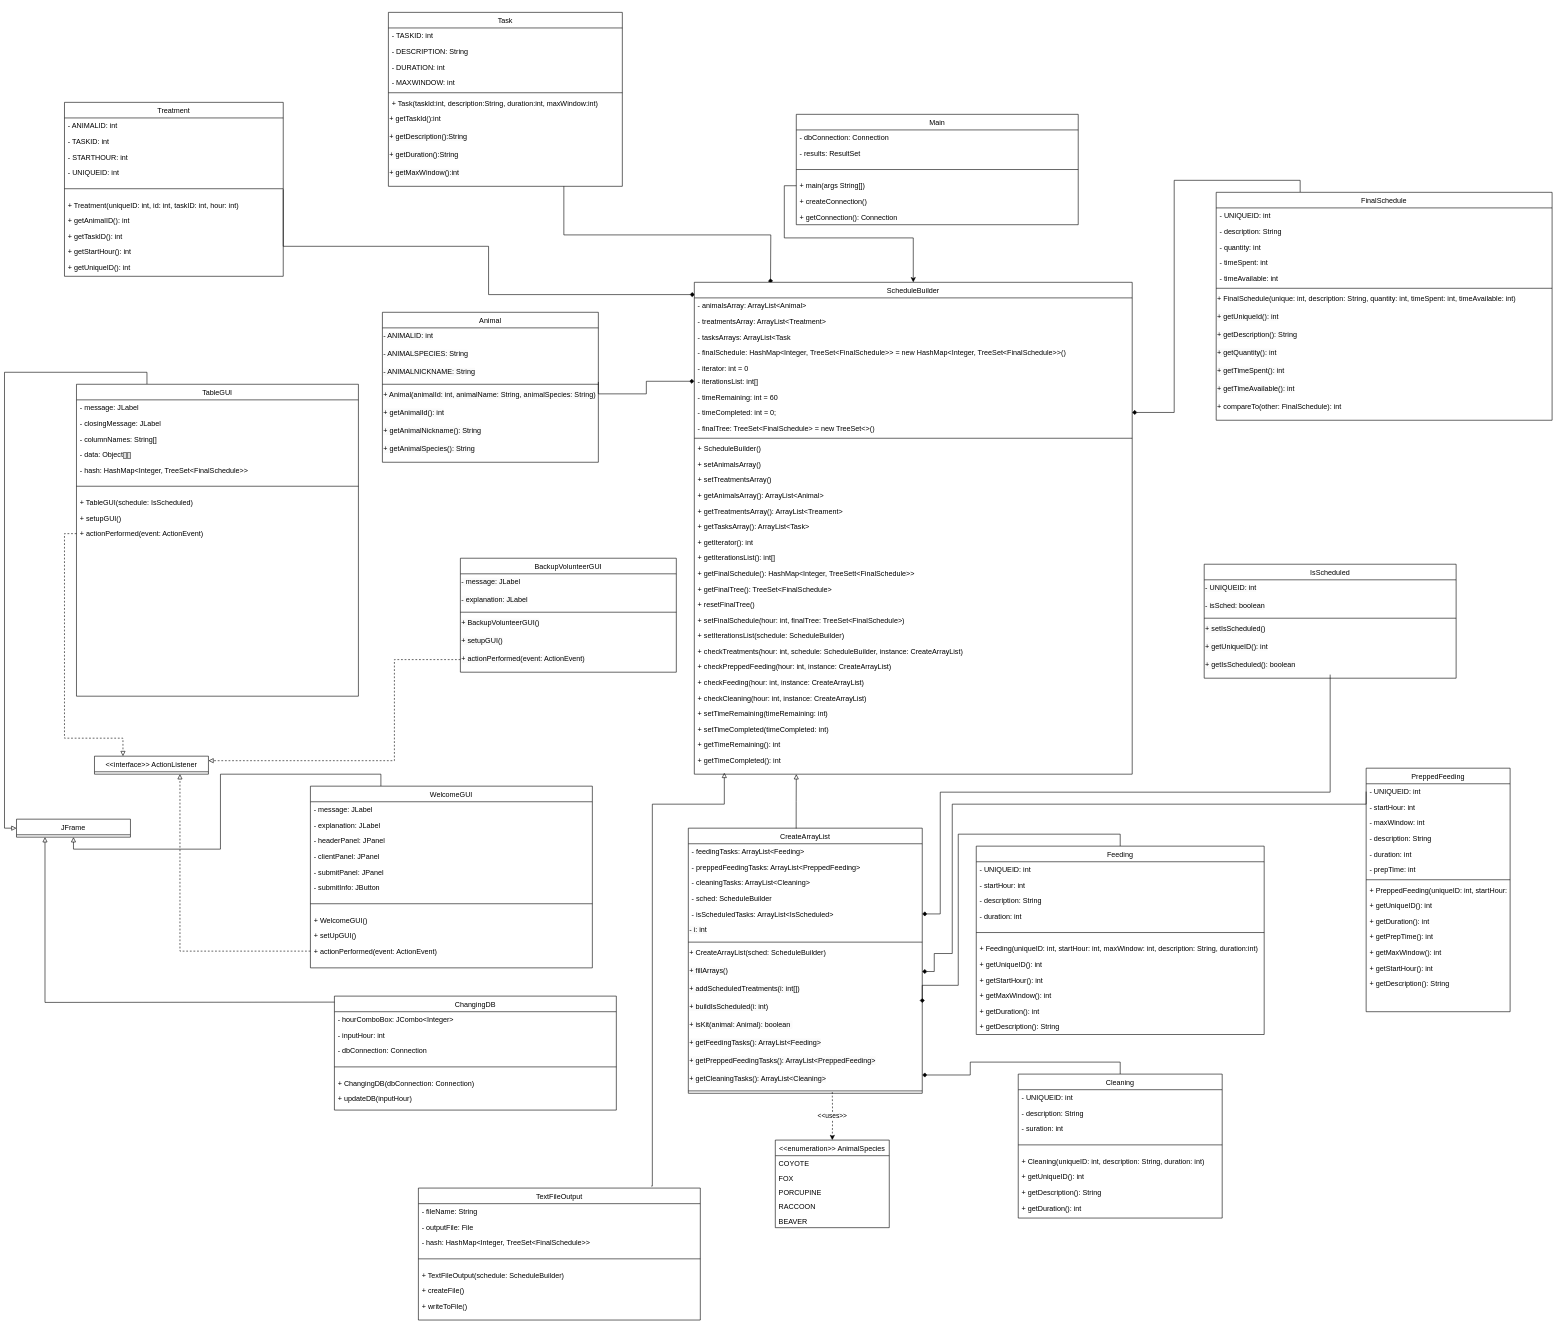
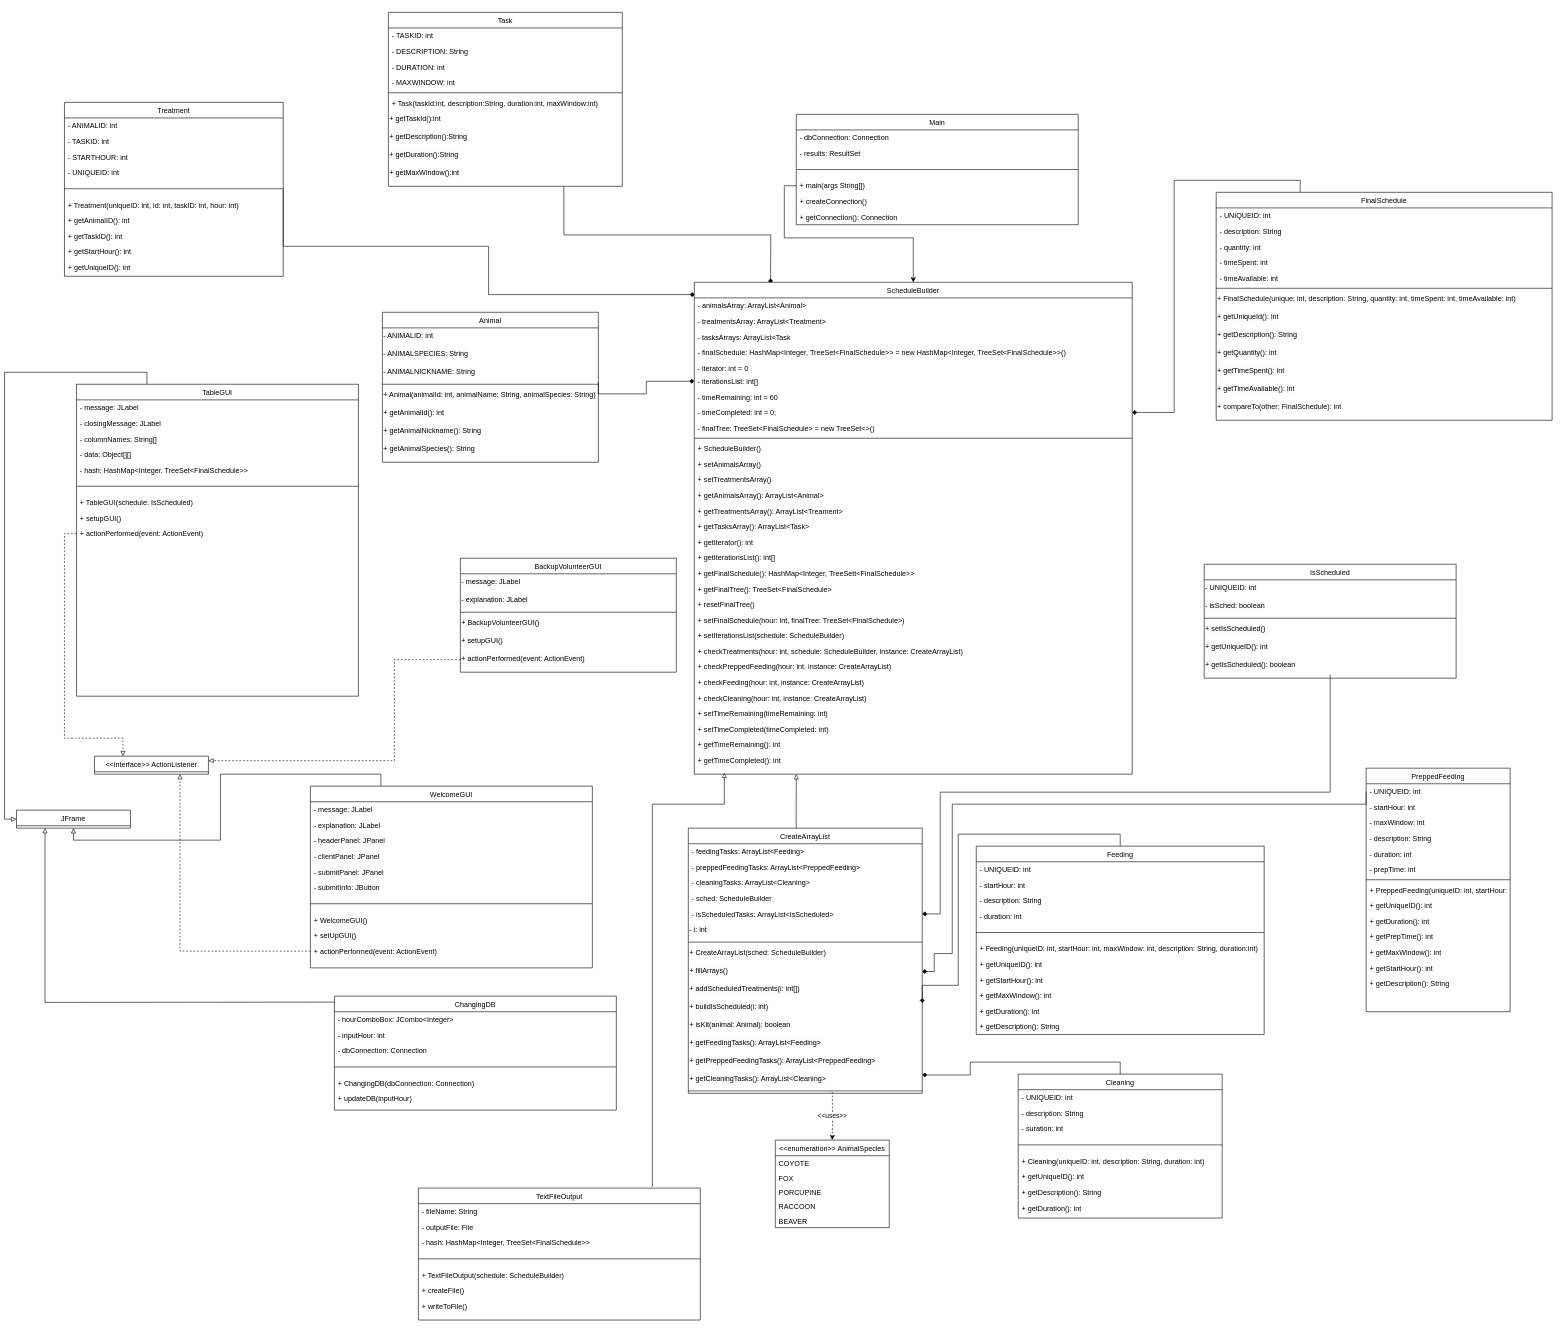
(74, 828) -> (74, 819)
